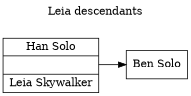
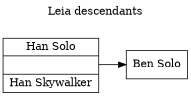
(51, 83) -> (51, 83)
